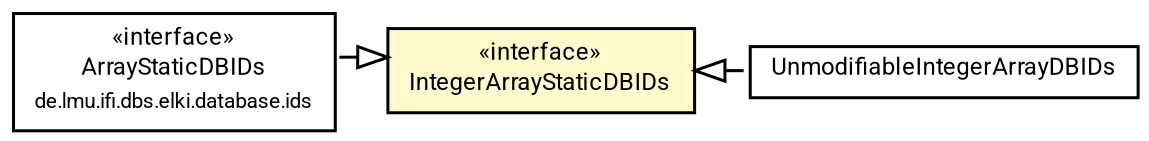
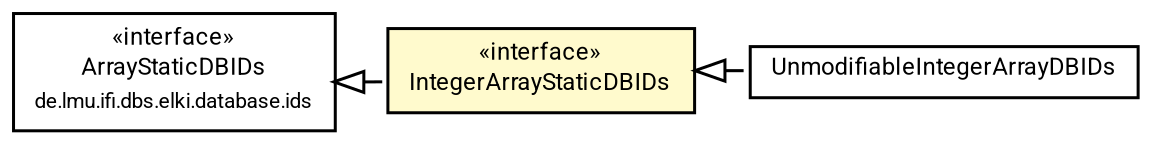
(346, 57) -> (376, 82)
